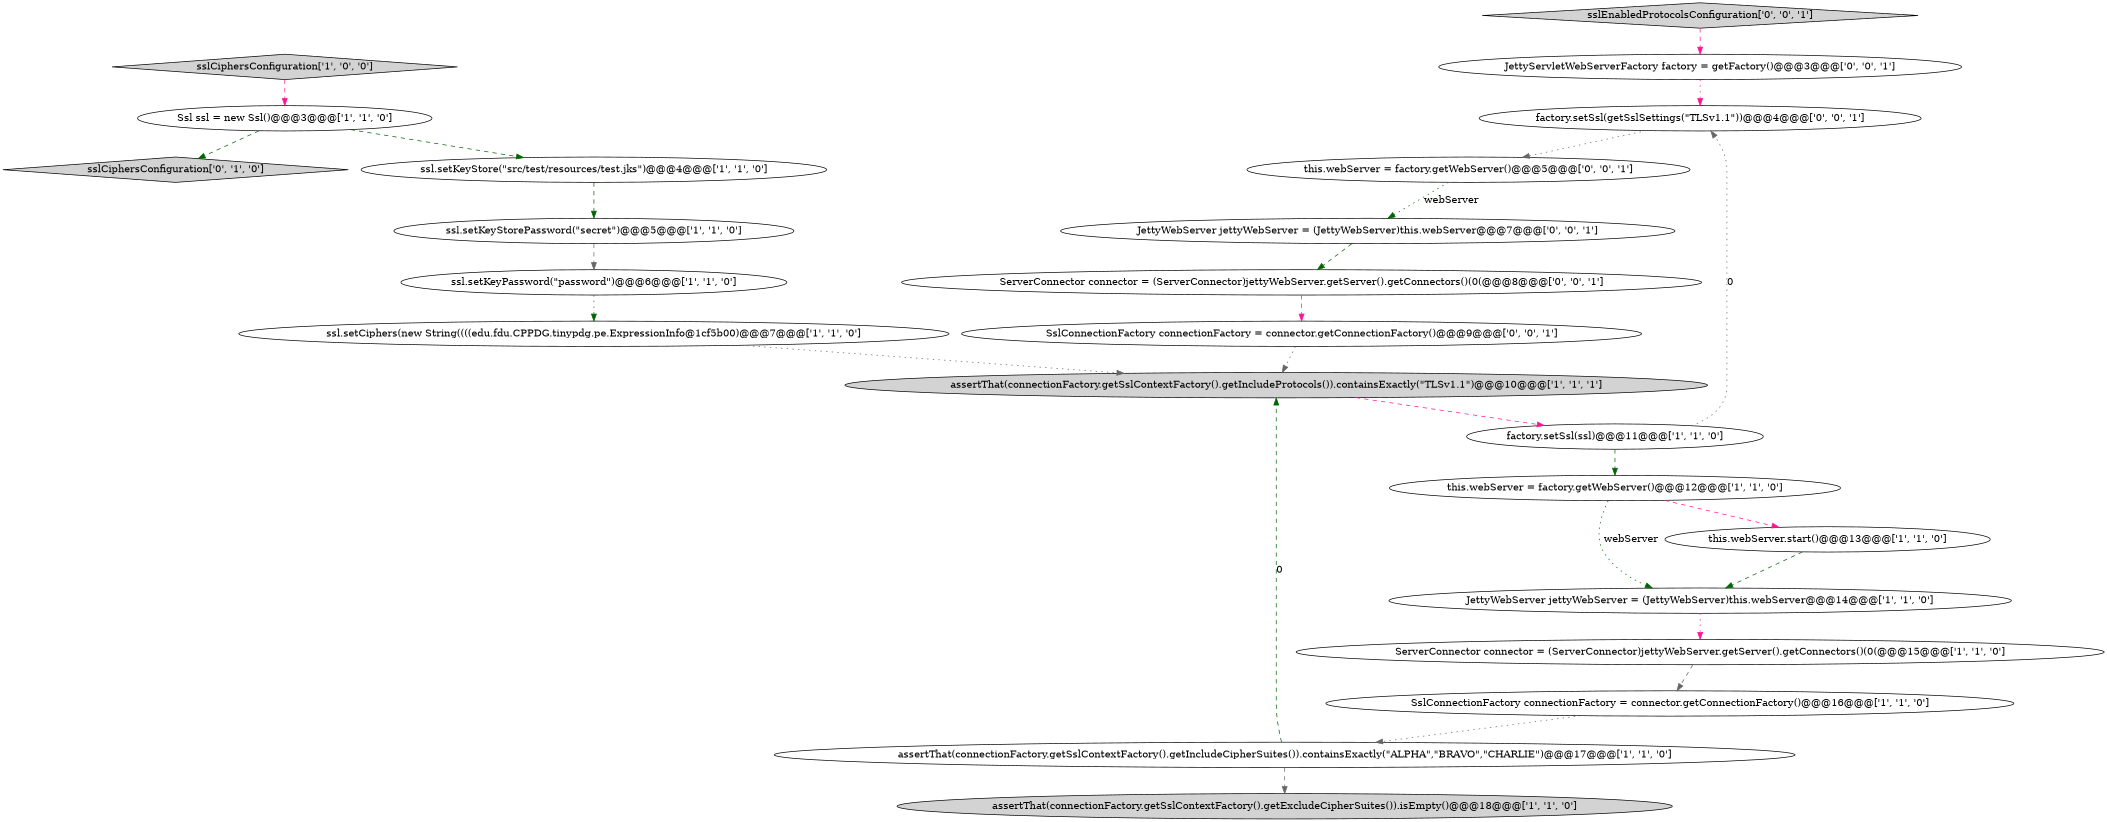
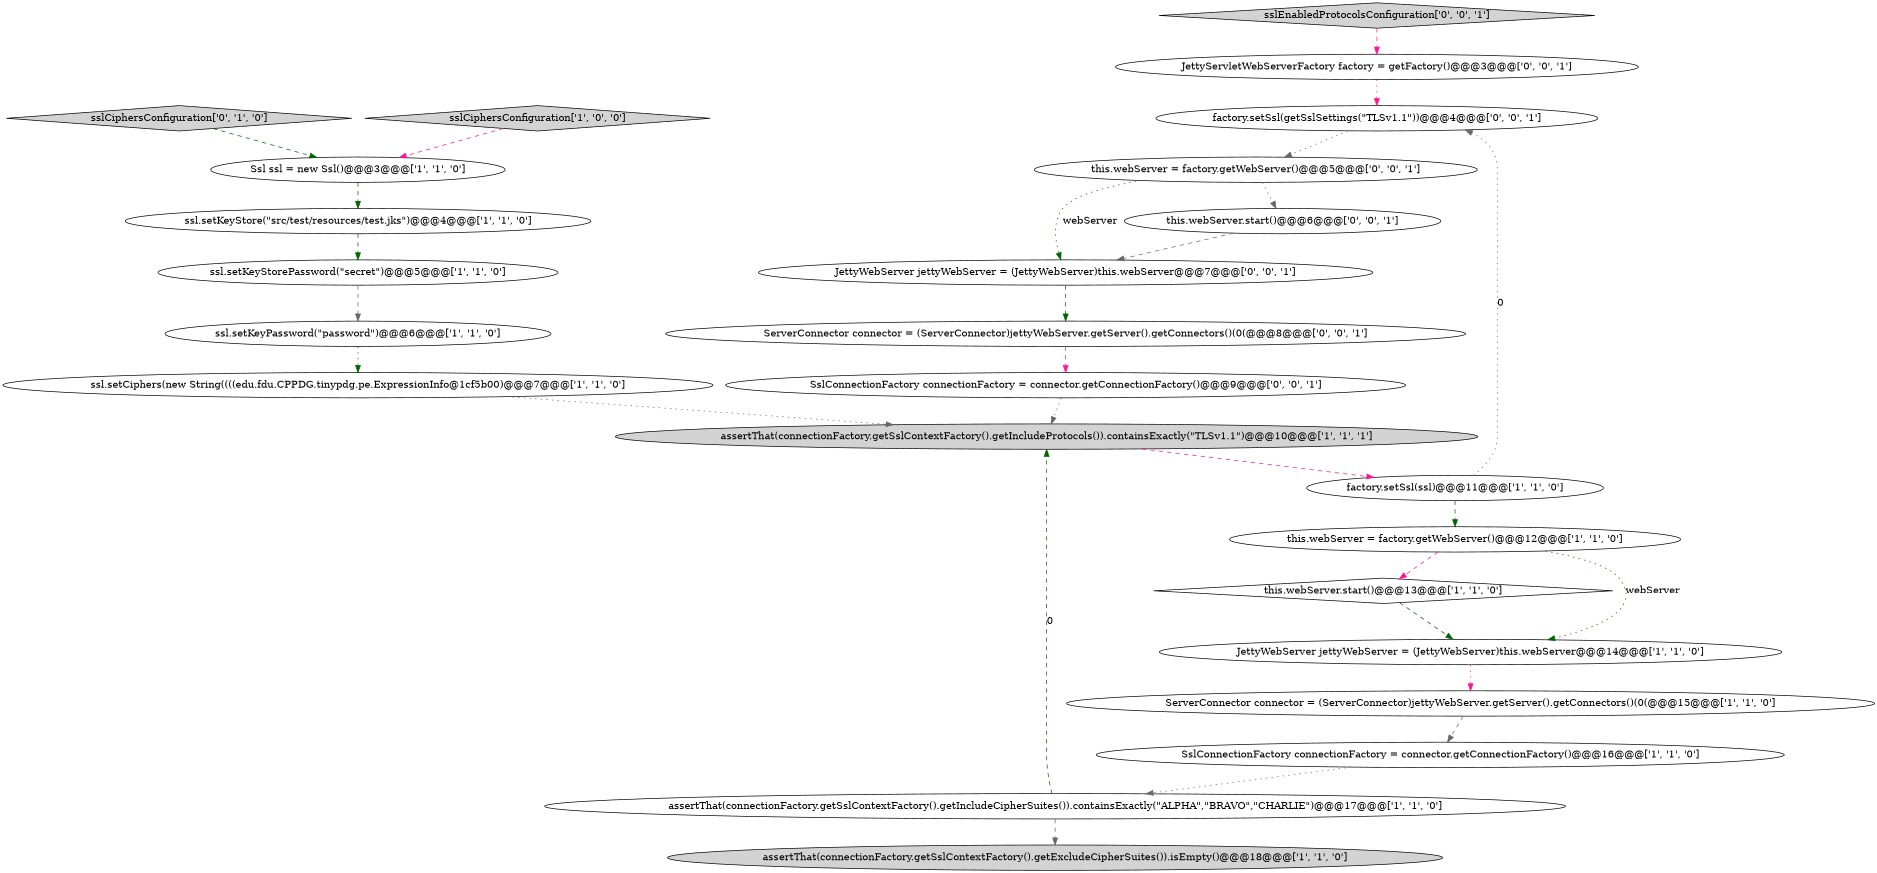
(232, 143) -> (262, 142)
none -> (1283, 221)
(1828, 539) -> (1383, 591)
